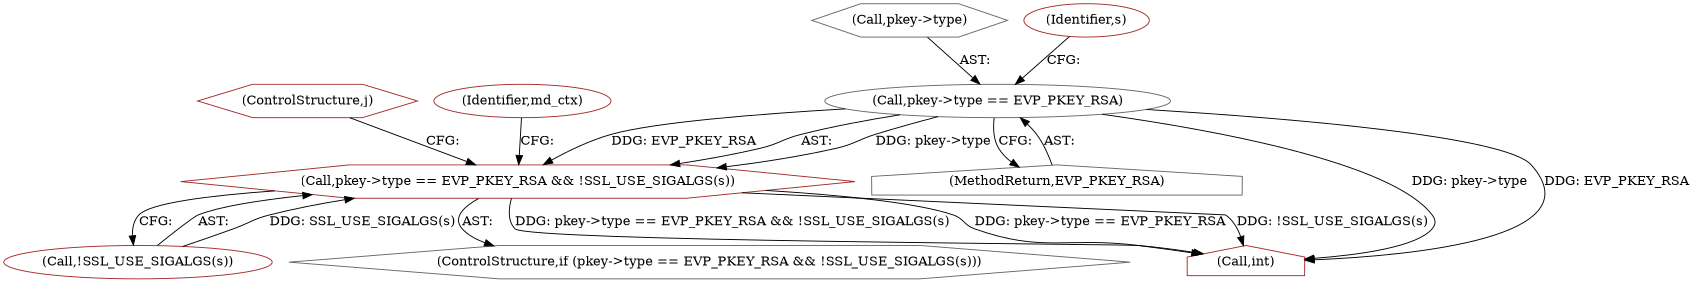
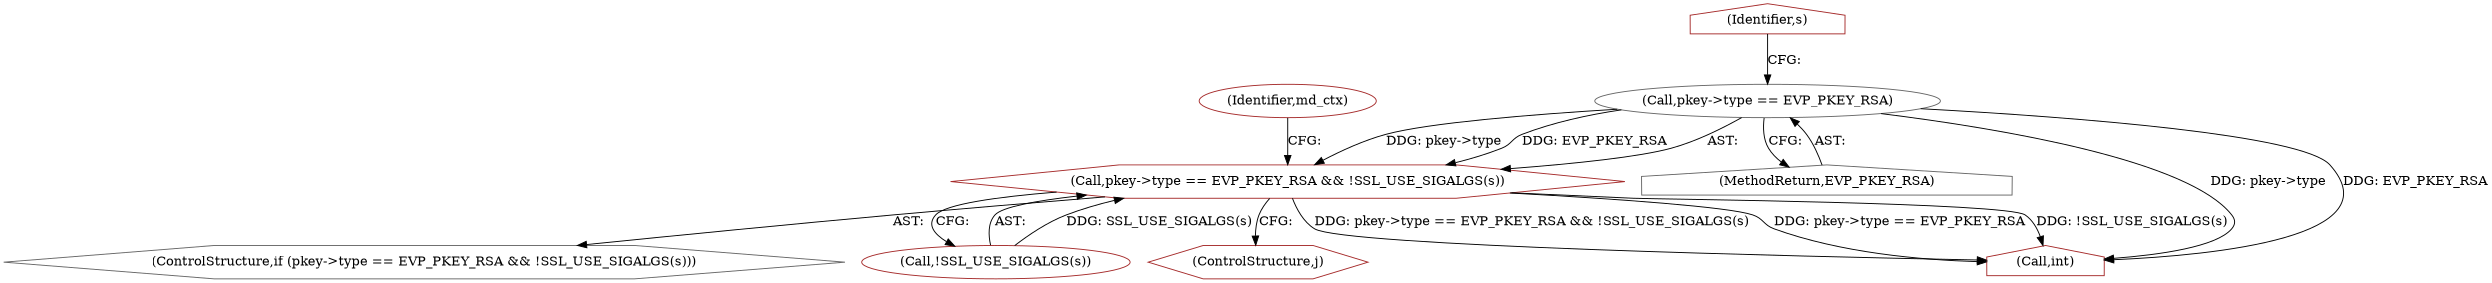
(910, 20) -> none
(1087, 20) -> (1768, 20)
(408, 140) -> (1259, 216)
